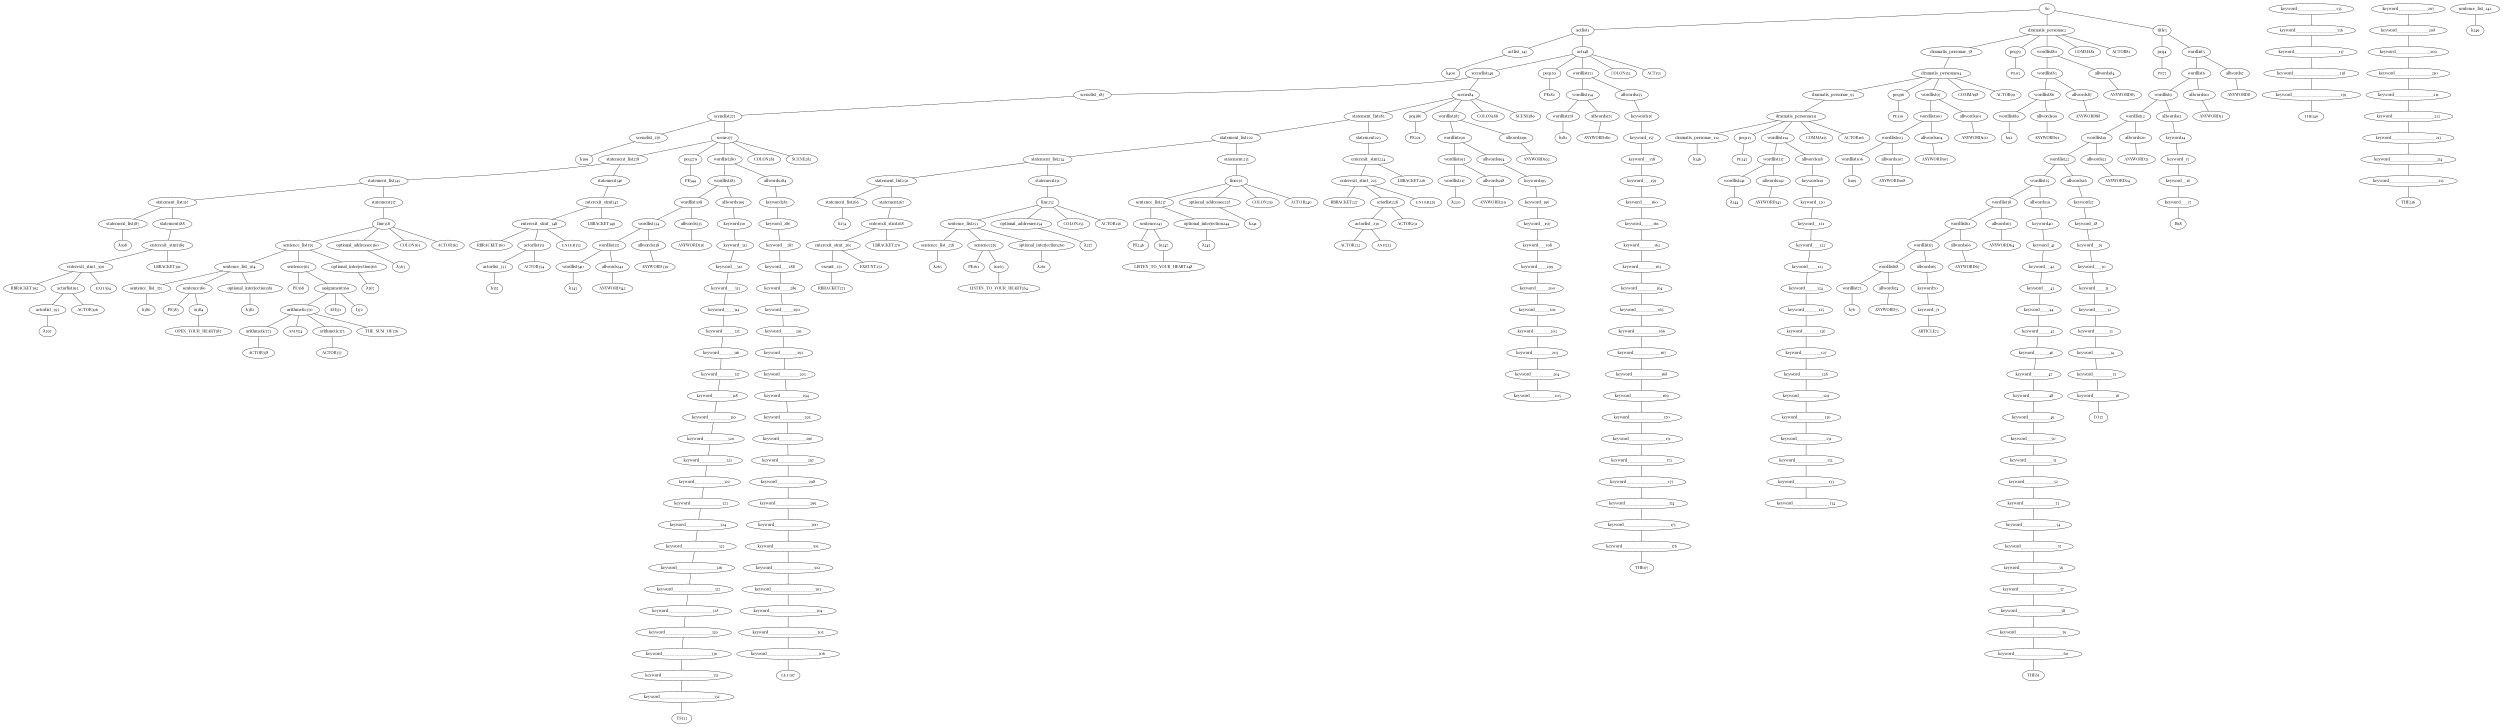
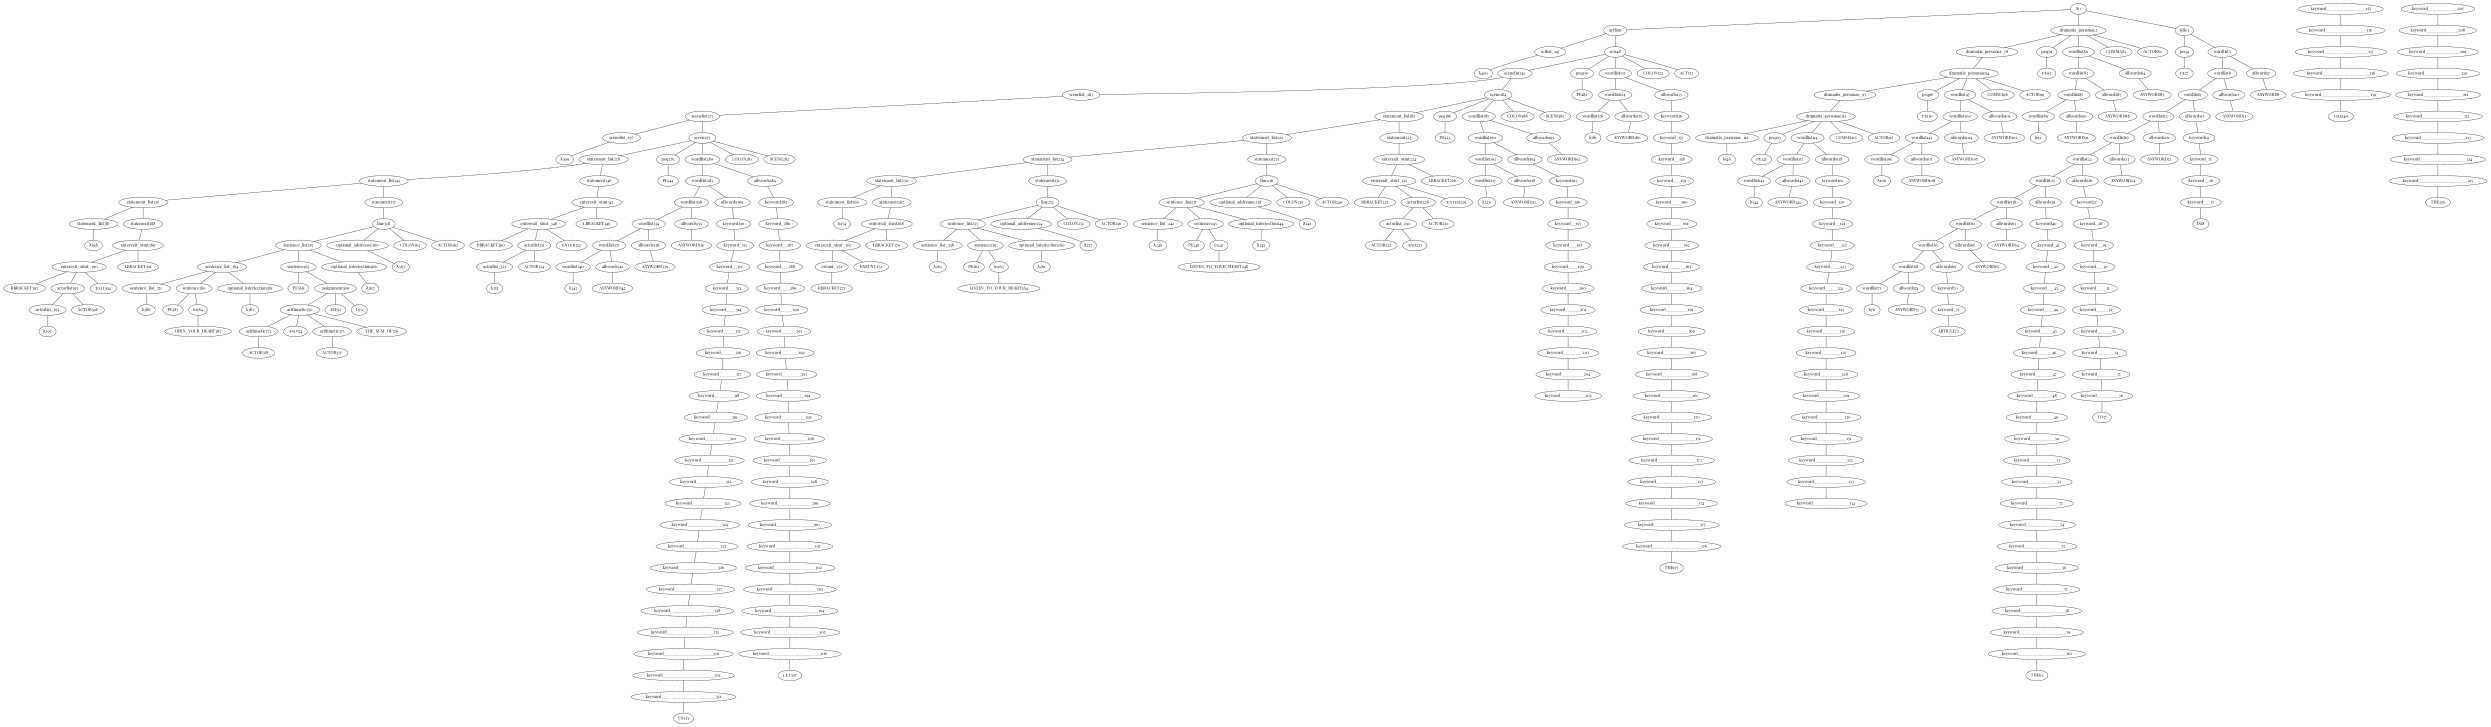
(1892, 138) -> (1922, 138)
none -> (1170, 213)
(682, 675) -> (684, 675)
